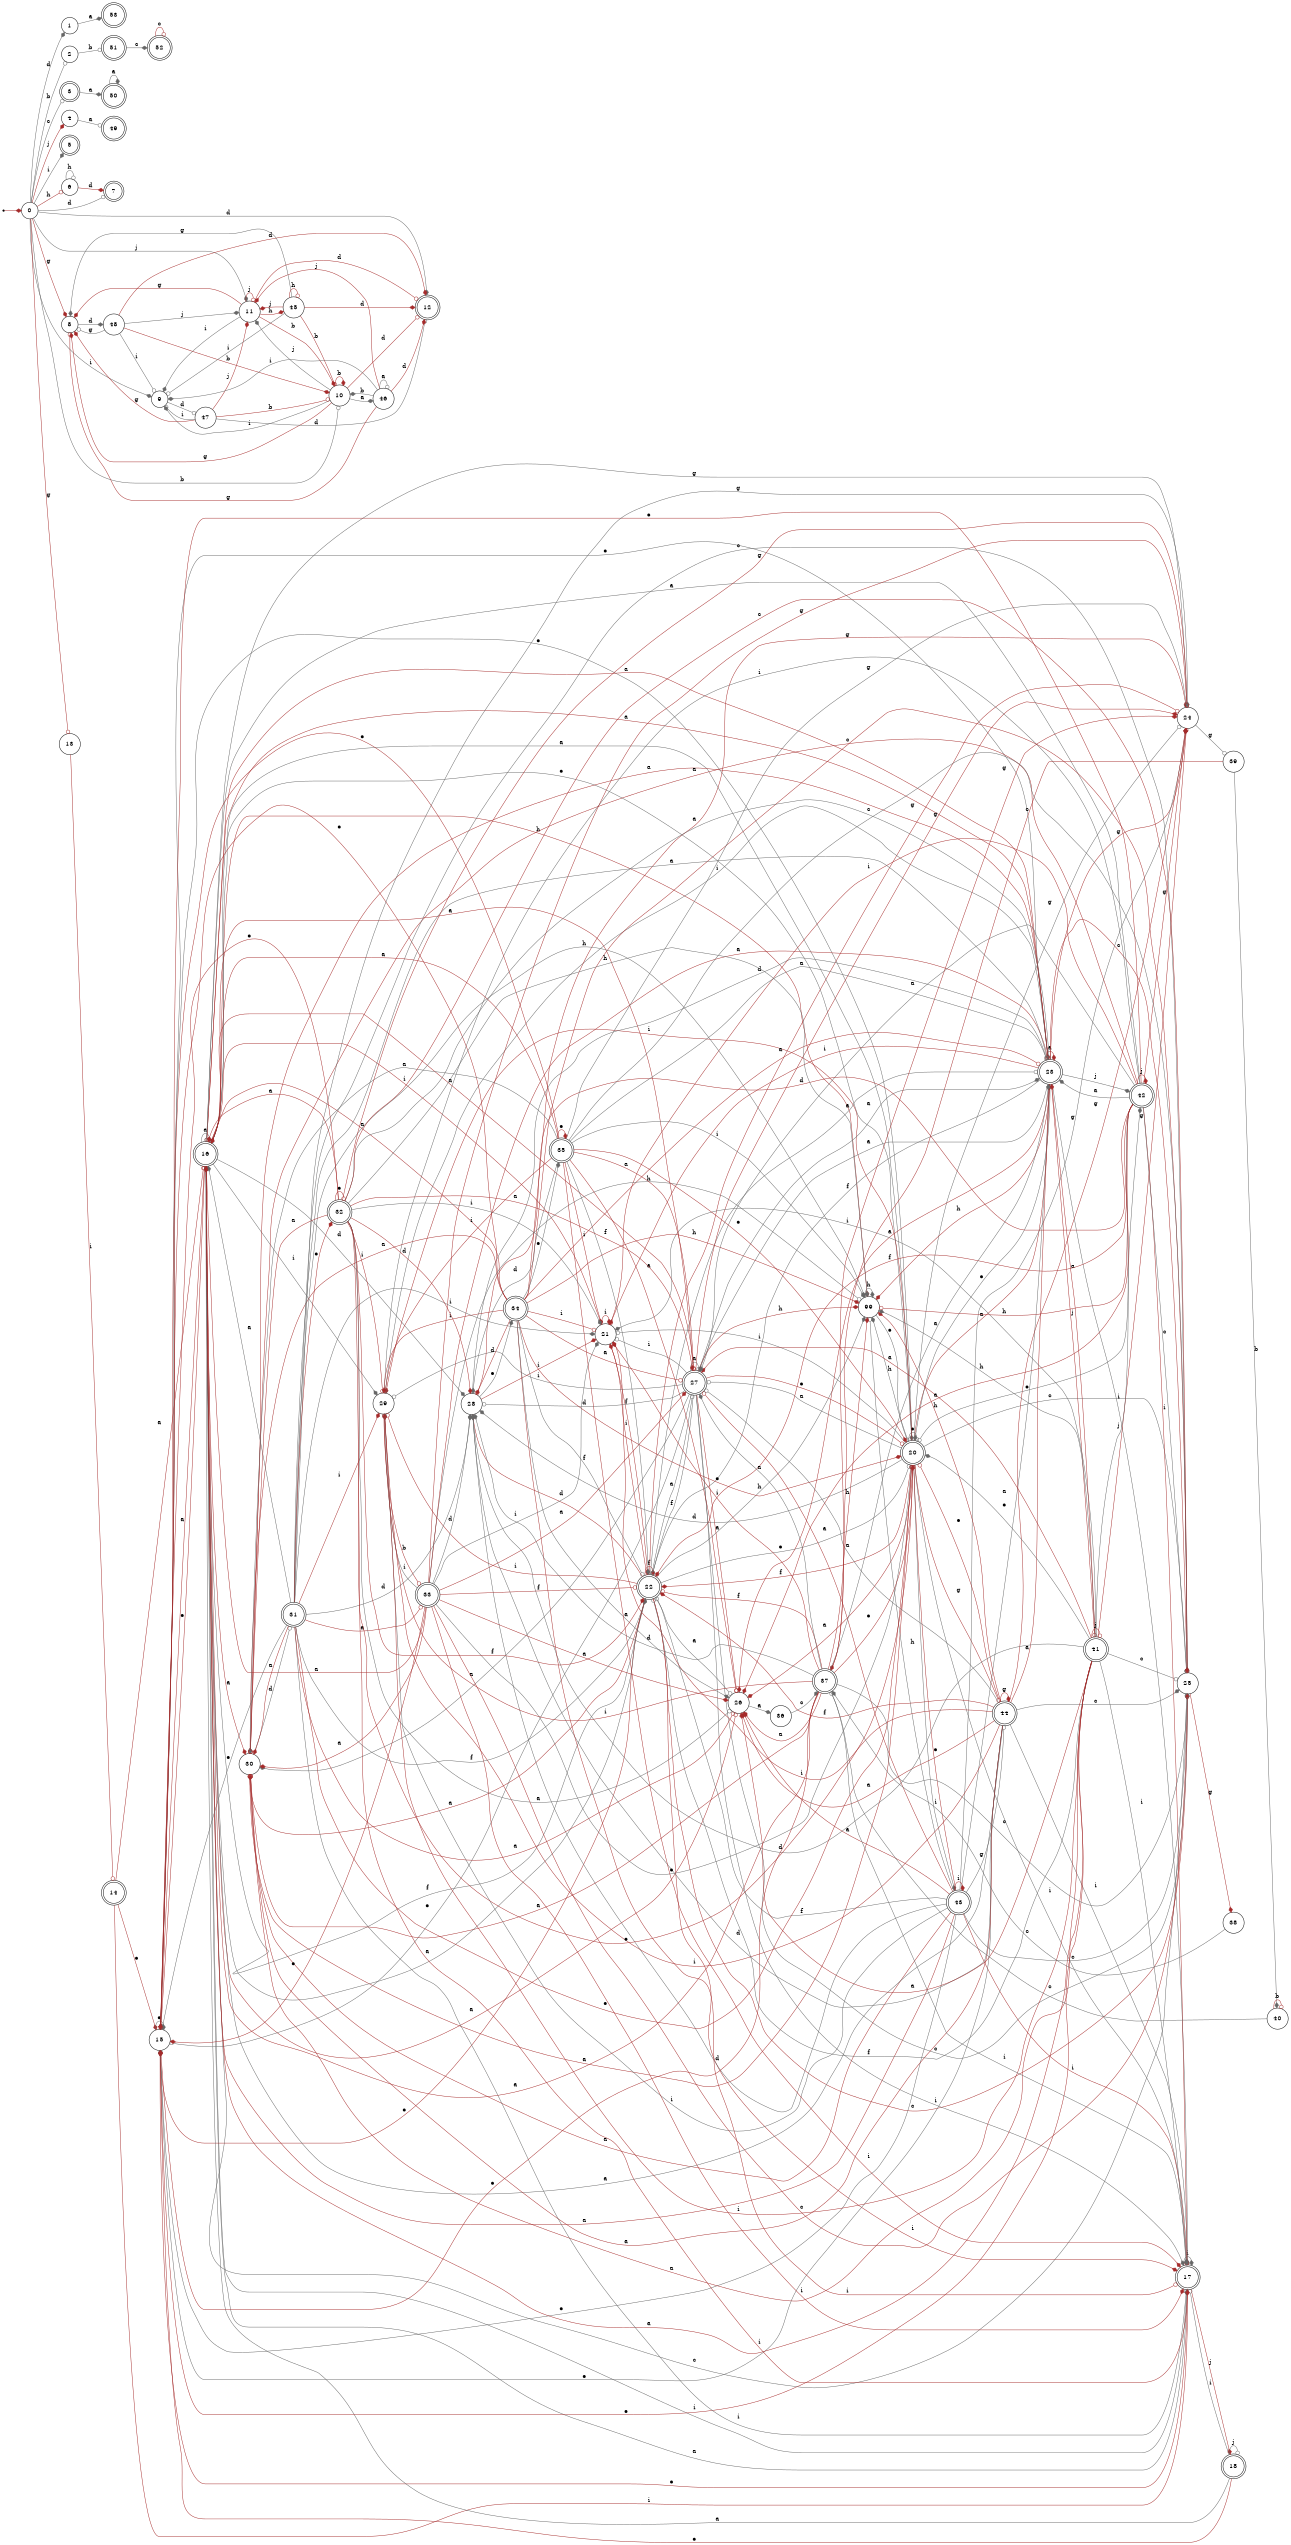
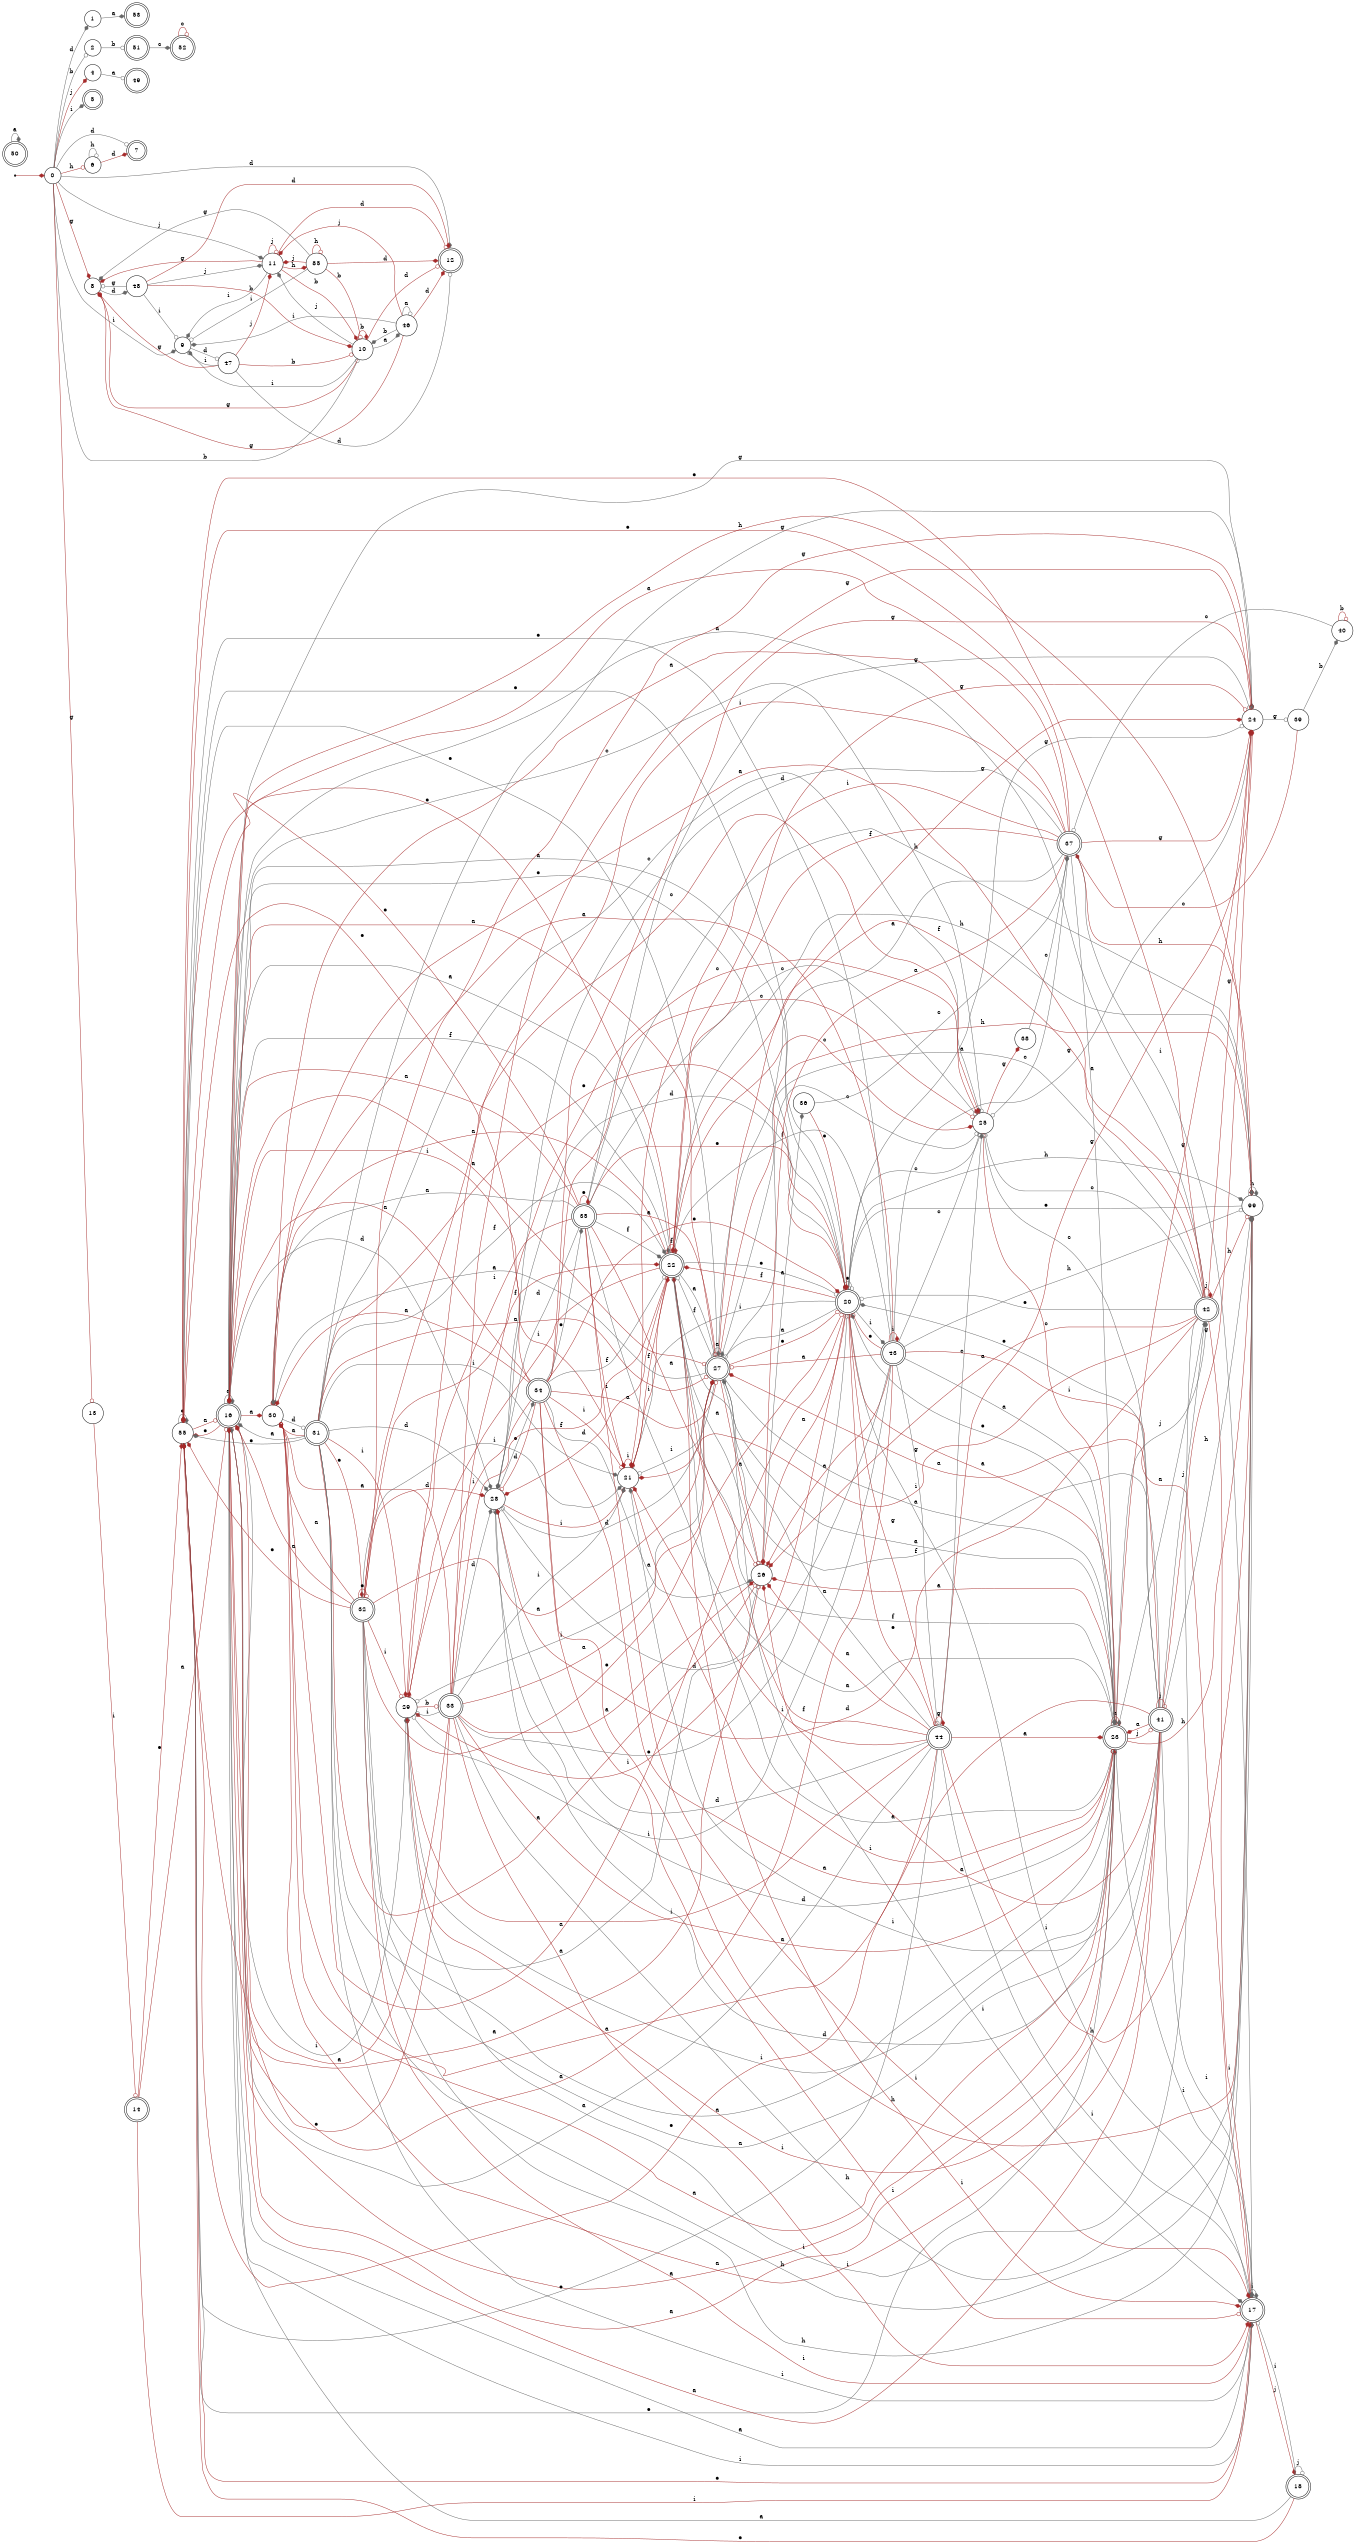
(70, 92) -> none
(294, 307) -> (317, 264)
(717, 1134) -> (916, 847)
(891, 1597) -> (837, 1196)
(371, 1630) -> (492, 1324)
(160, 2040) -> (183, 1433)
(604, 2289) -> (483, 2253)
